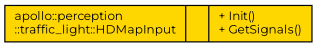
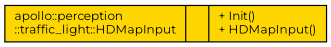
(260, 30) -> (268, 30)
